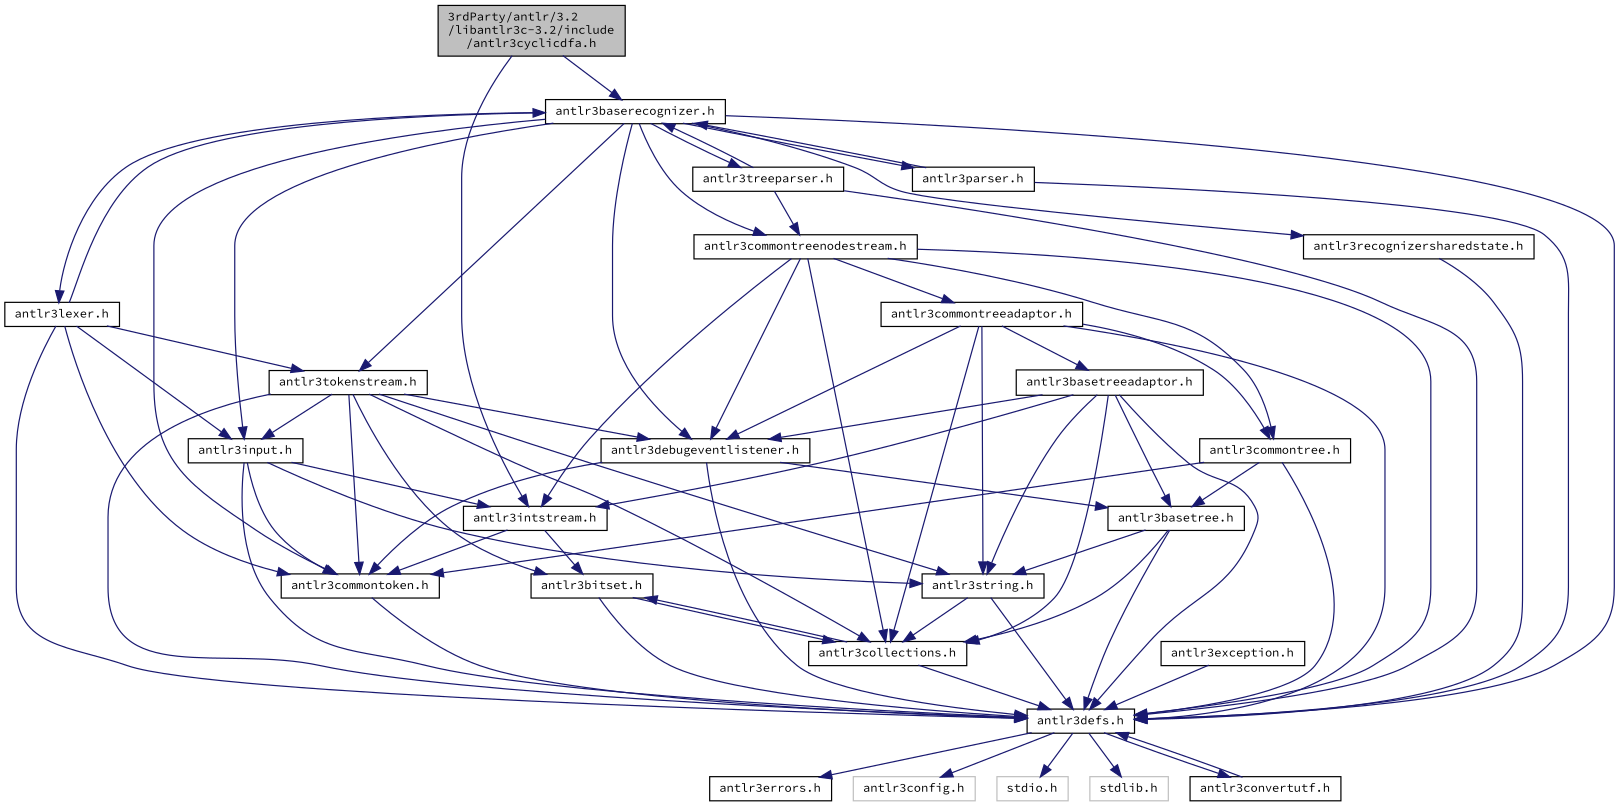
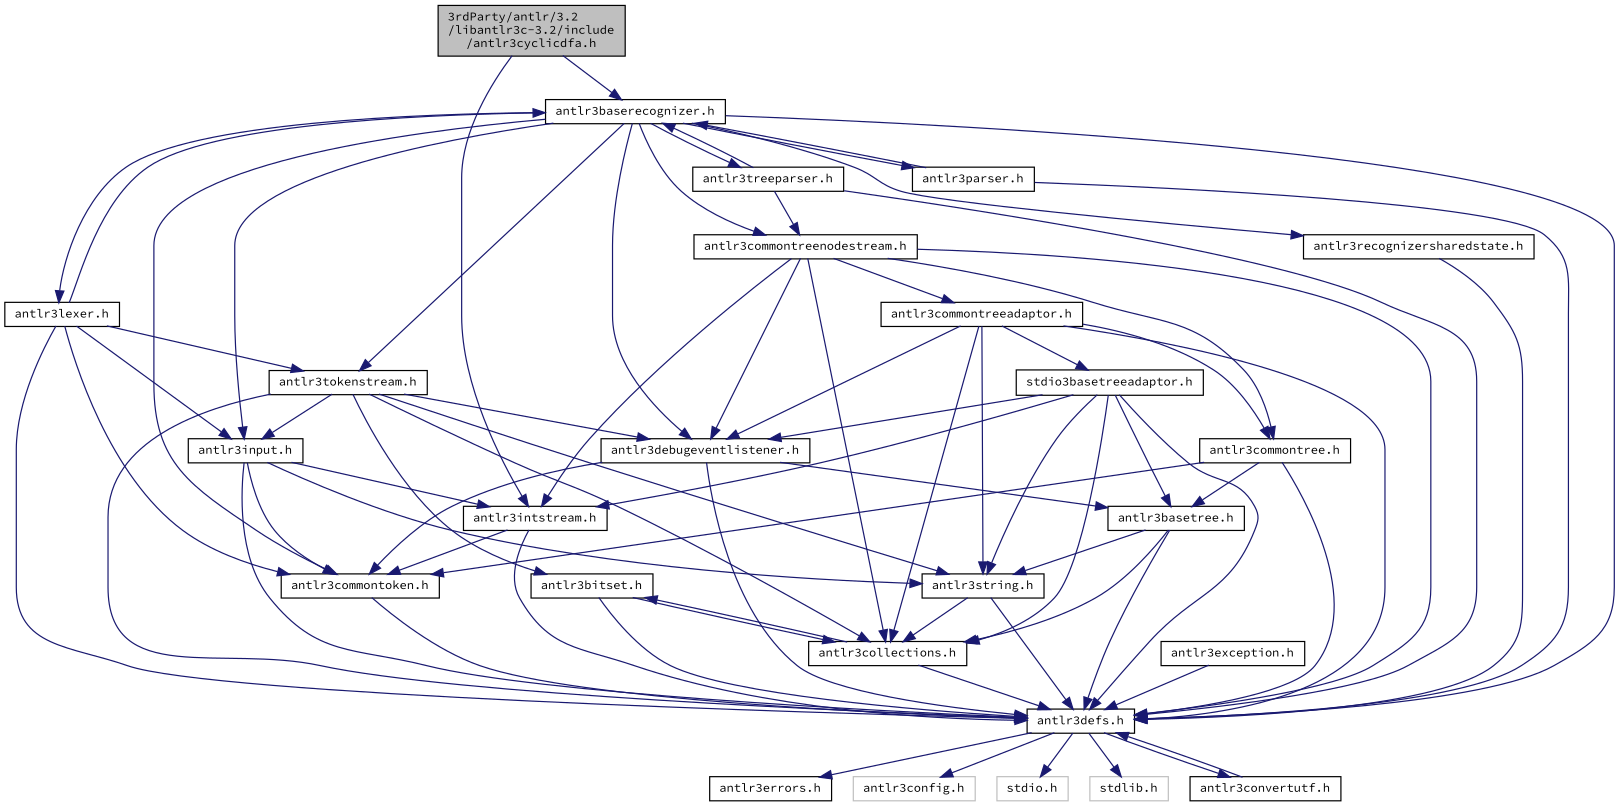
(1110, 383) -> (1110, 383)
(354, 487) -> none
(556, 543) -> (719, 689)
